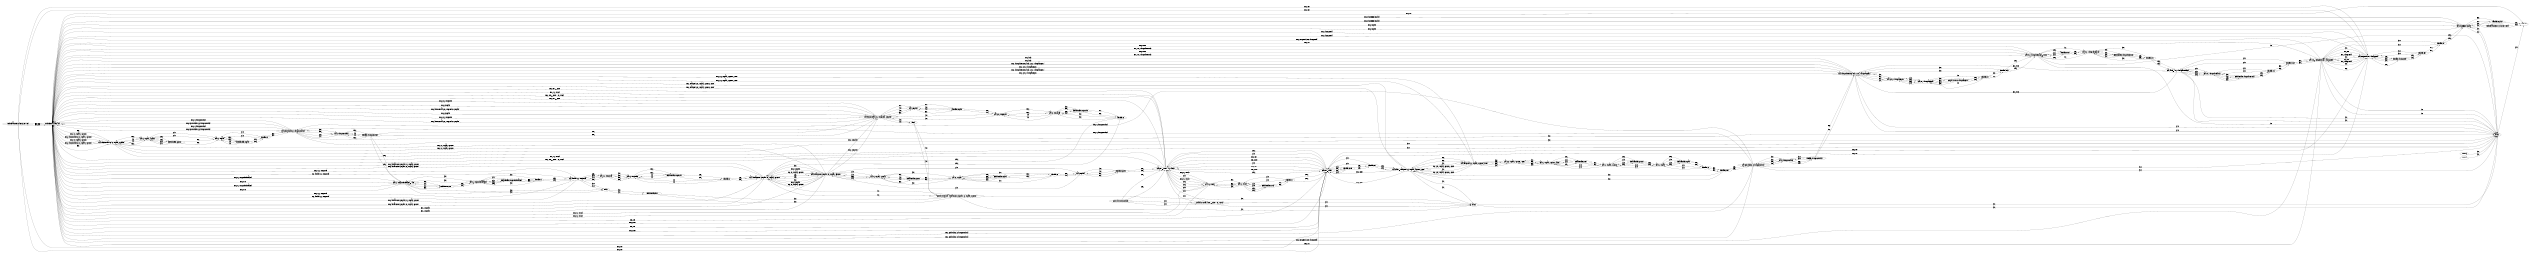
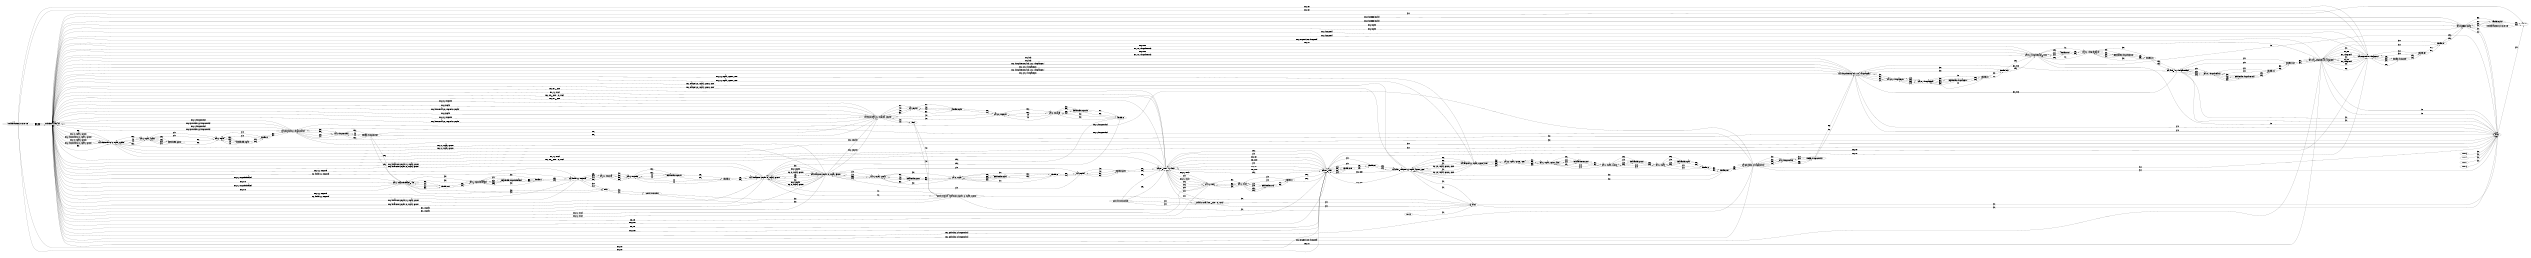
(1409, 14) -> (1409, 14)
(2497, 26) -> (2497, 26)
(2368, 57) -> (2368, 57)
(2321, 60) -> (2321, 60)
(1958, 80) -> (1958, 80)
(18, 124) -> (18, 124)
(1581, 162) -> (1581, 162)
none -> (2464, 162)
none -> (2464, 167)
(512, 180) -> (512, 180)
(445, 187) -> (445, 187)
(652, 194) -> (652, 194)
none -> (1409, 214)
